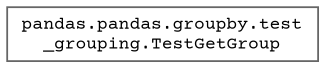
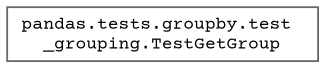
(163, 34) -> (163, 34)
